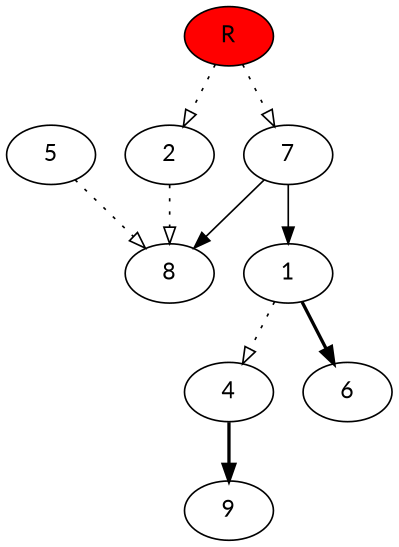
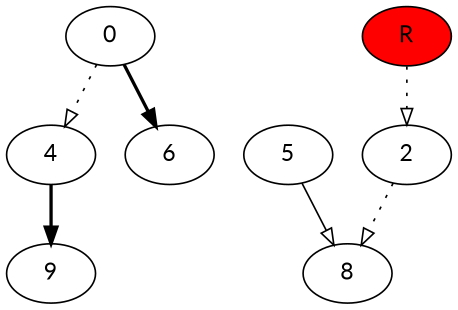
(288, 155) -> none
(104, 208) -> (314, 207)
(288, 273) -> (110, 36)
